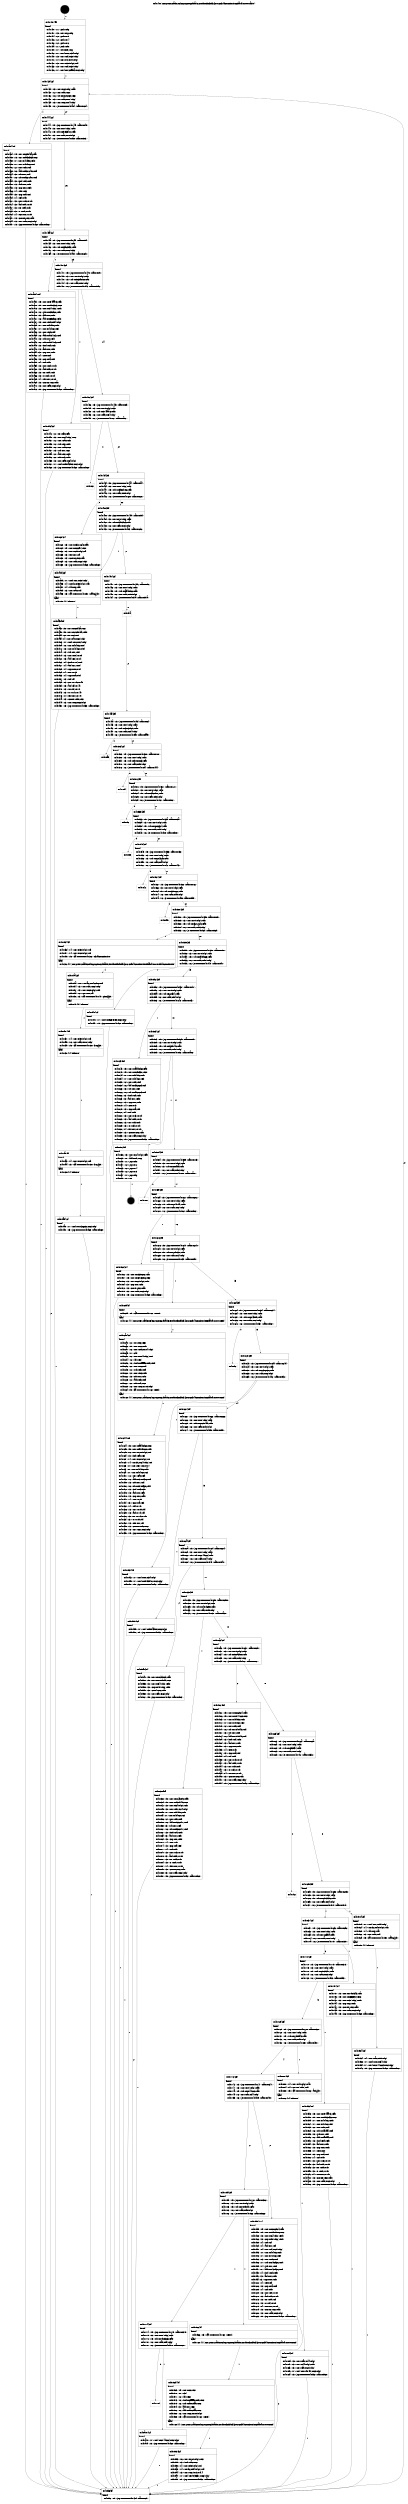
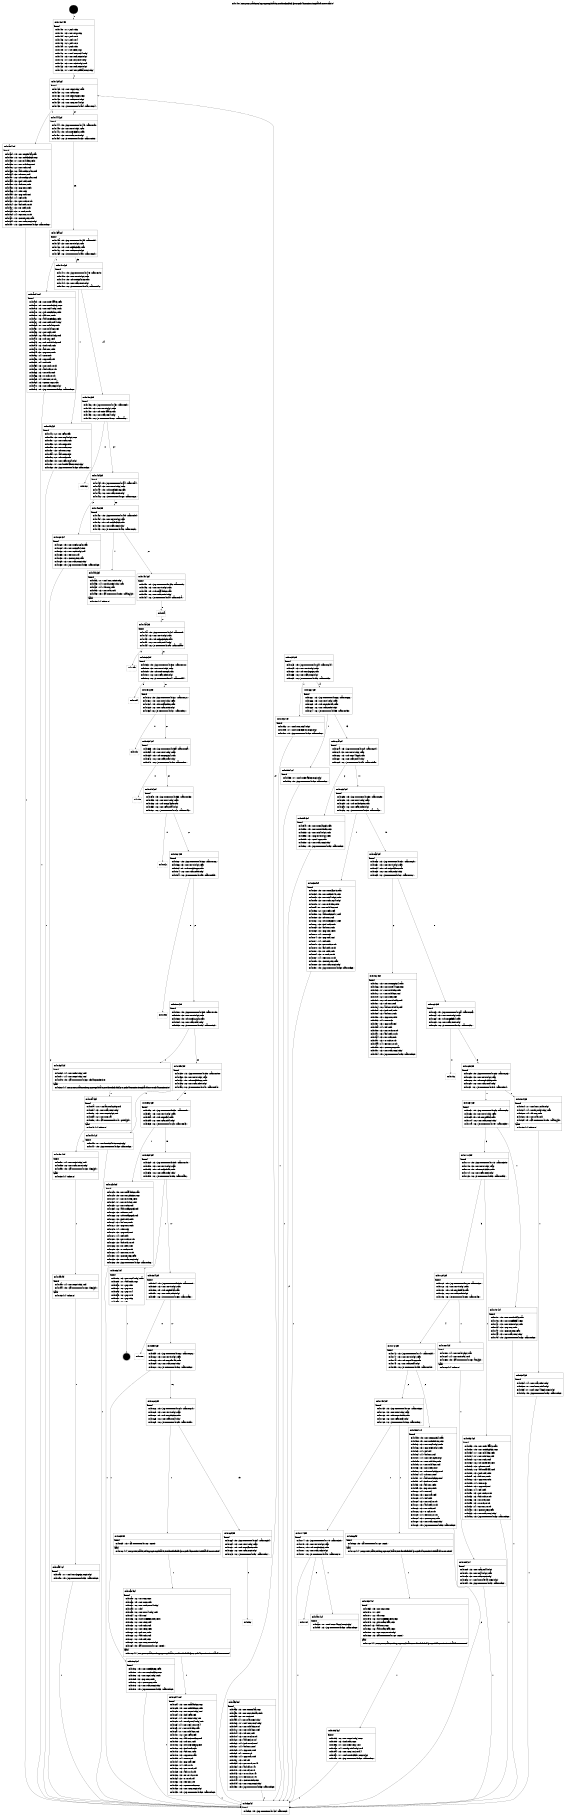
(77, 611) -> none
(258, 1340) -> none
(149, 2468) -> (297, 1679)
